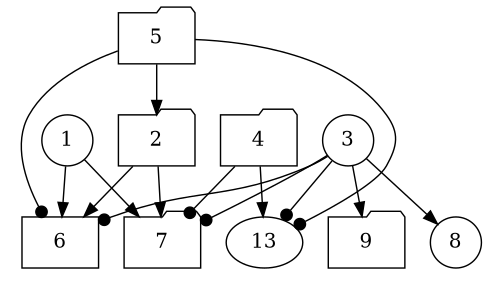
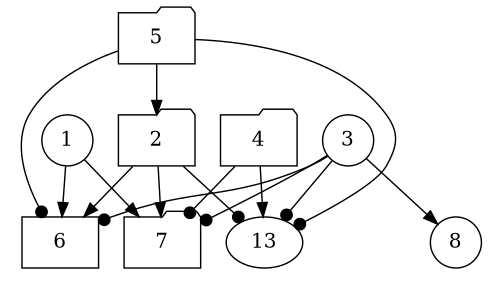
none -> (204, 185)
(367, 242) -> none
